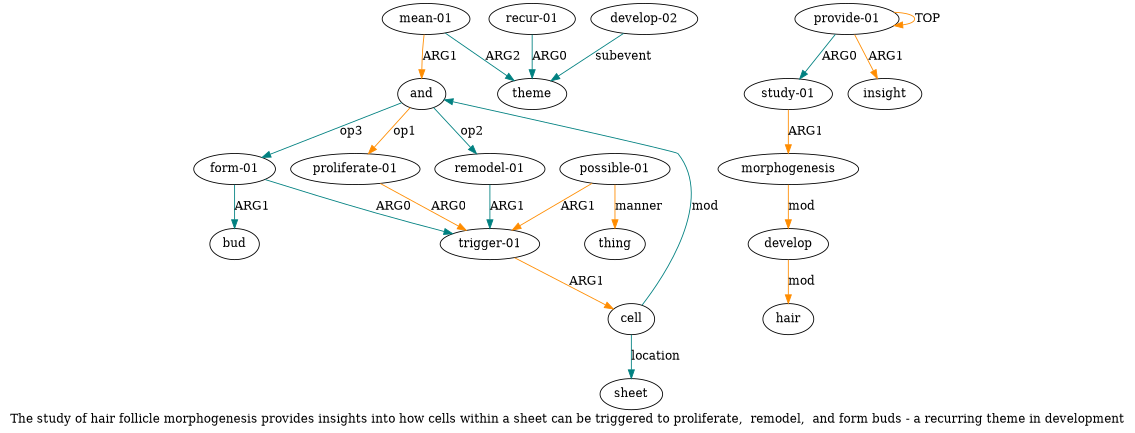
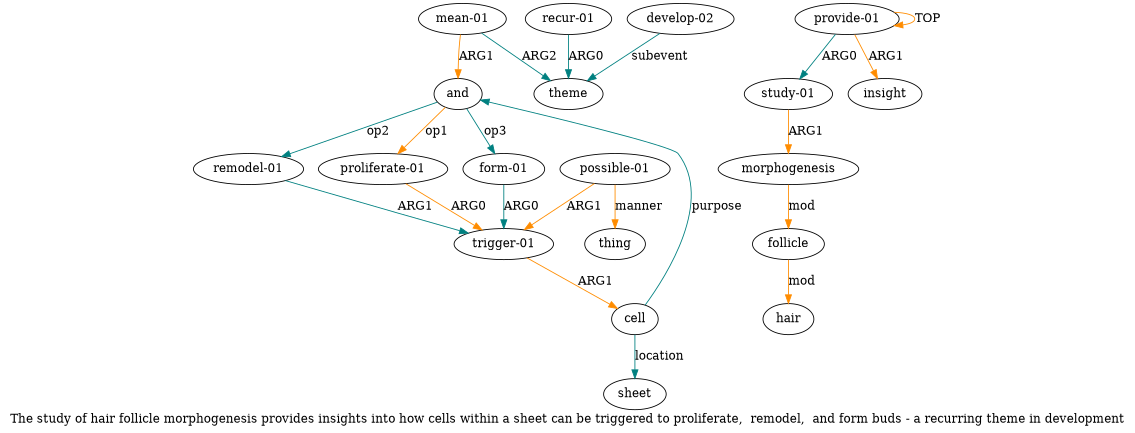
(705, 207) -> (717, 207)
(235, 244) -> none
(788, 244) -> (788, 244)
